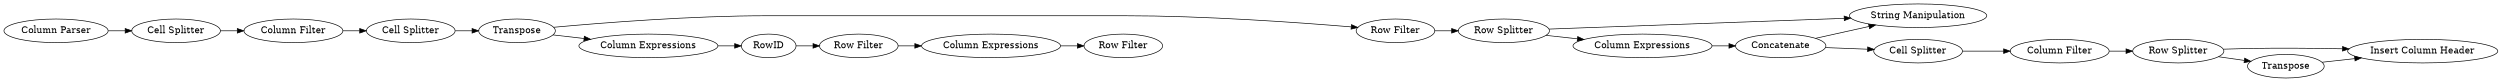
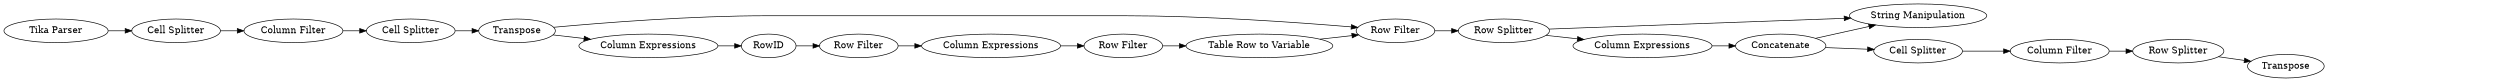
(56, 31) -> (56, 31)
none -> (1259, 46)
(2423, 51) -> none
